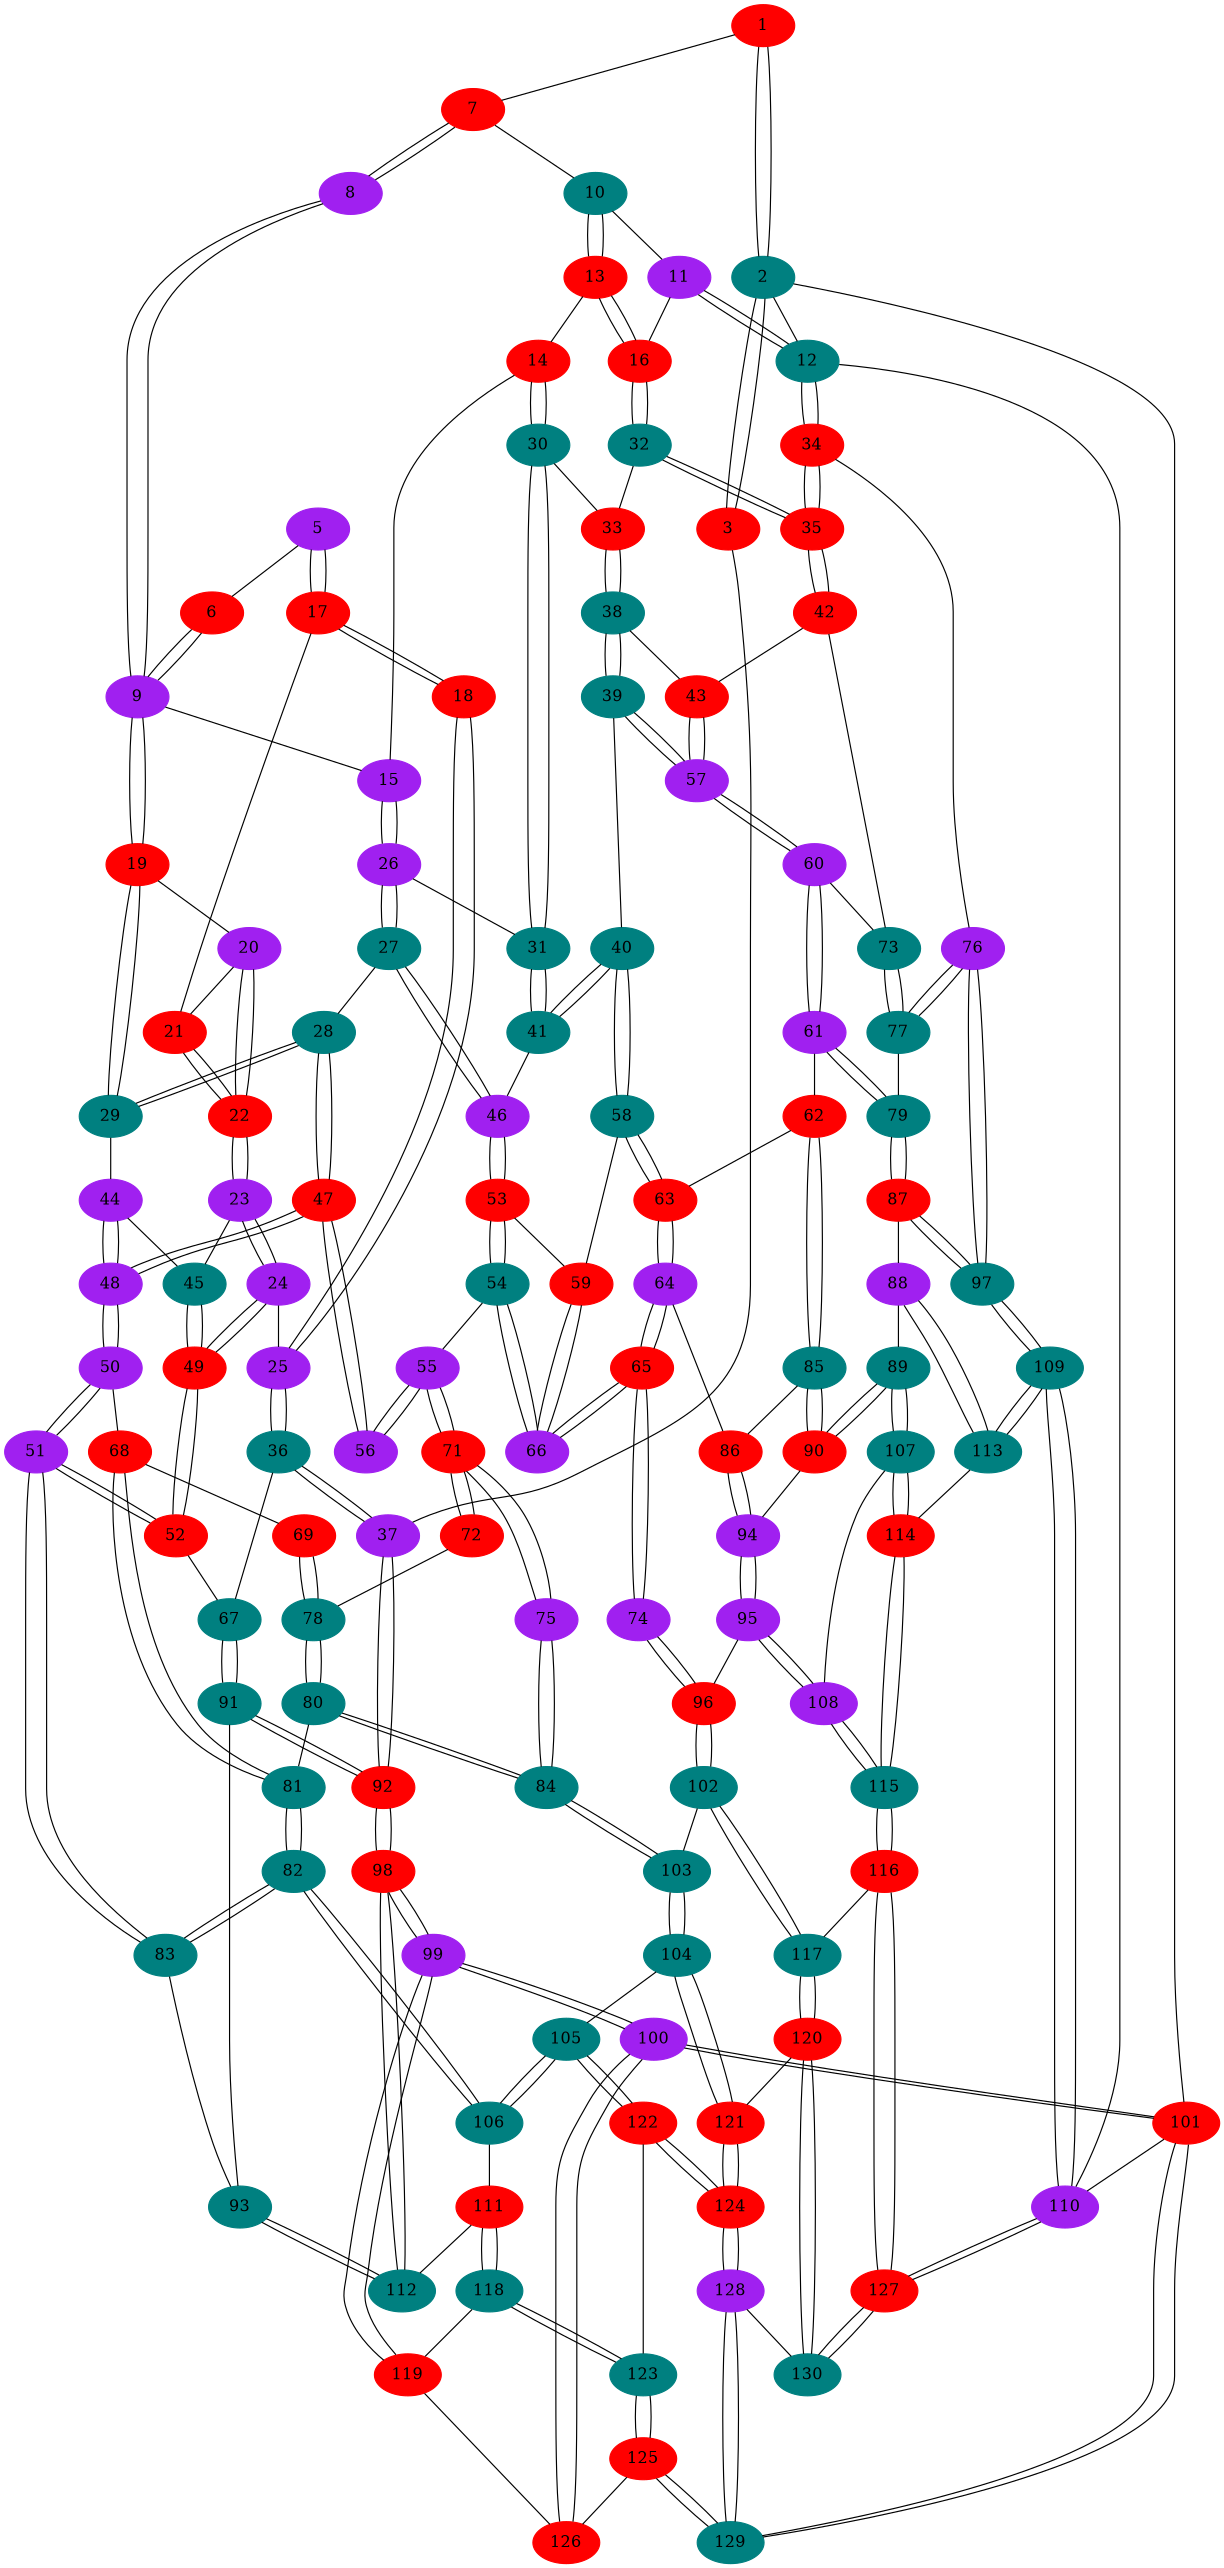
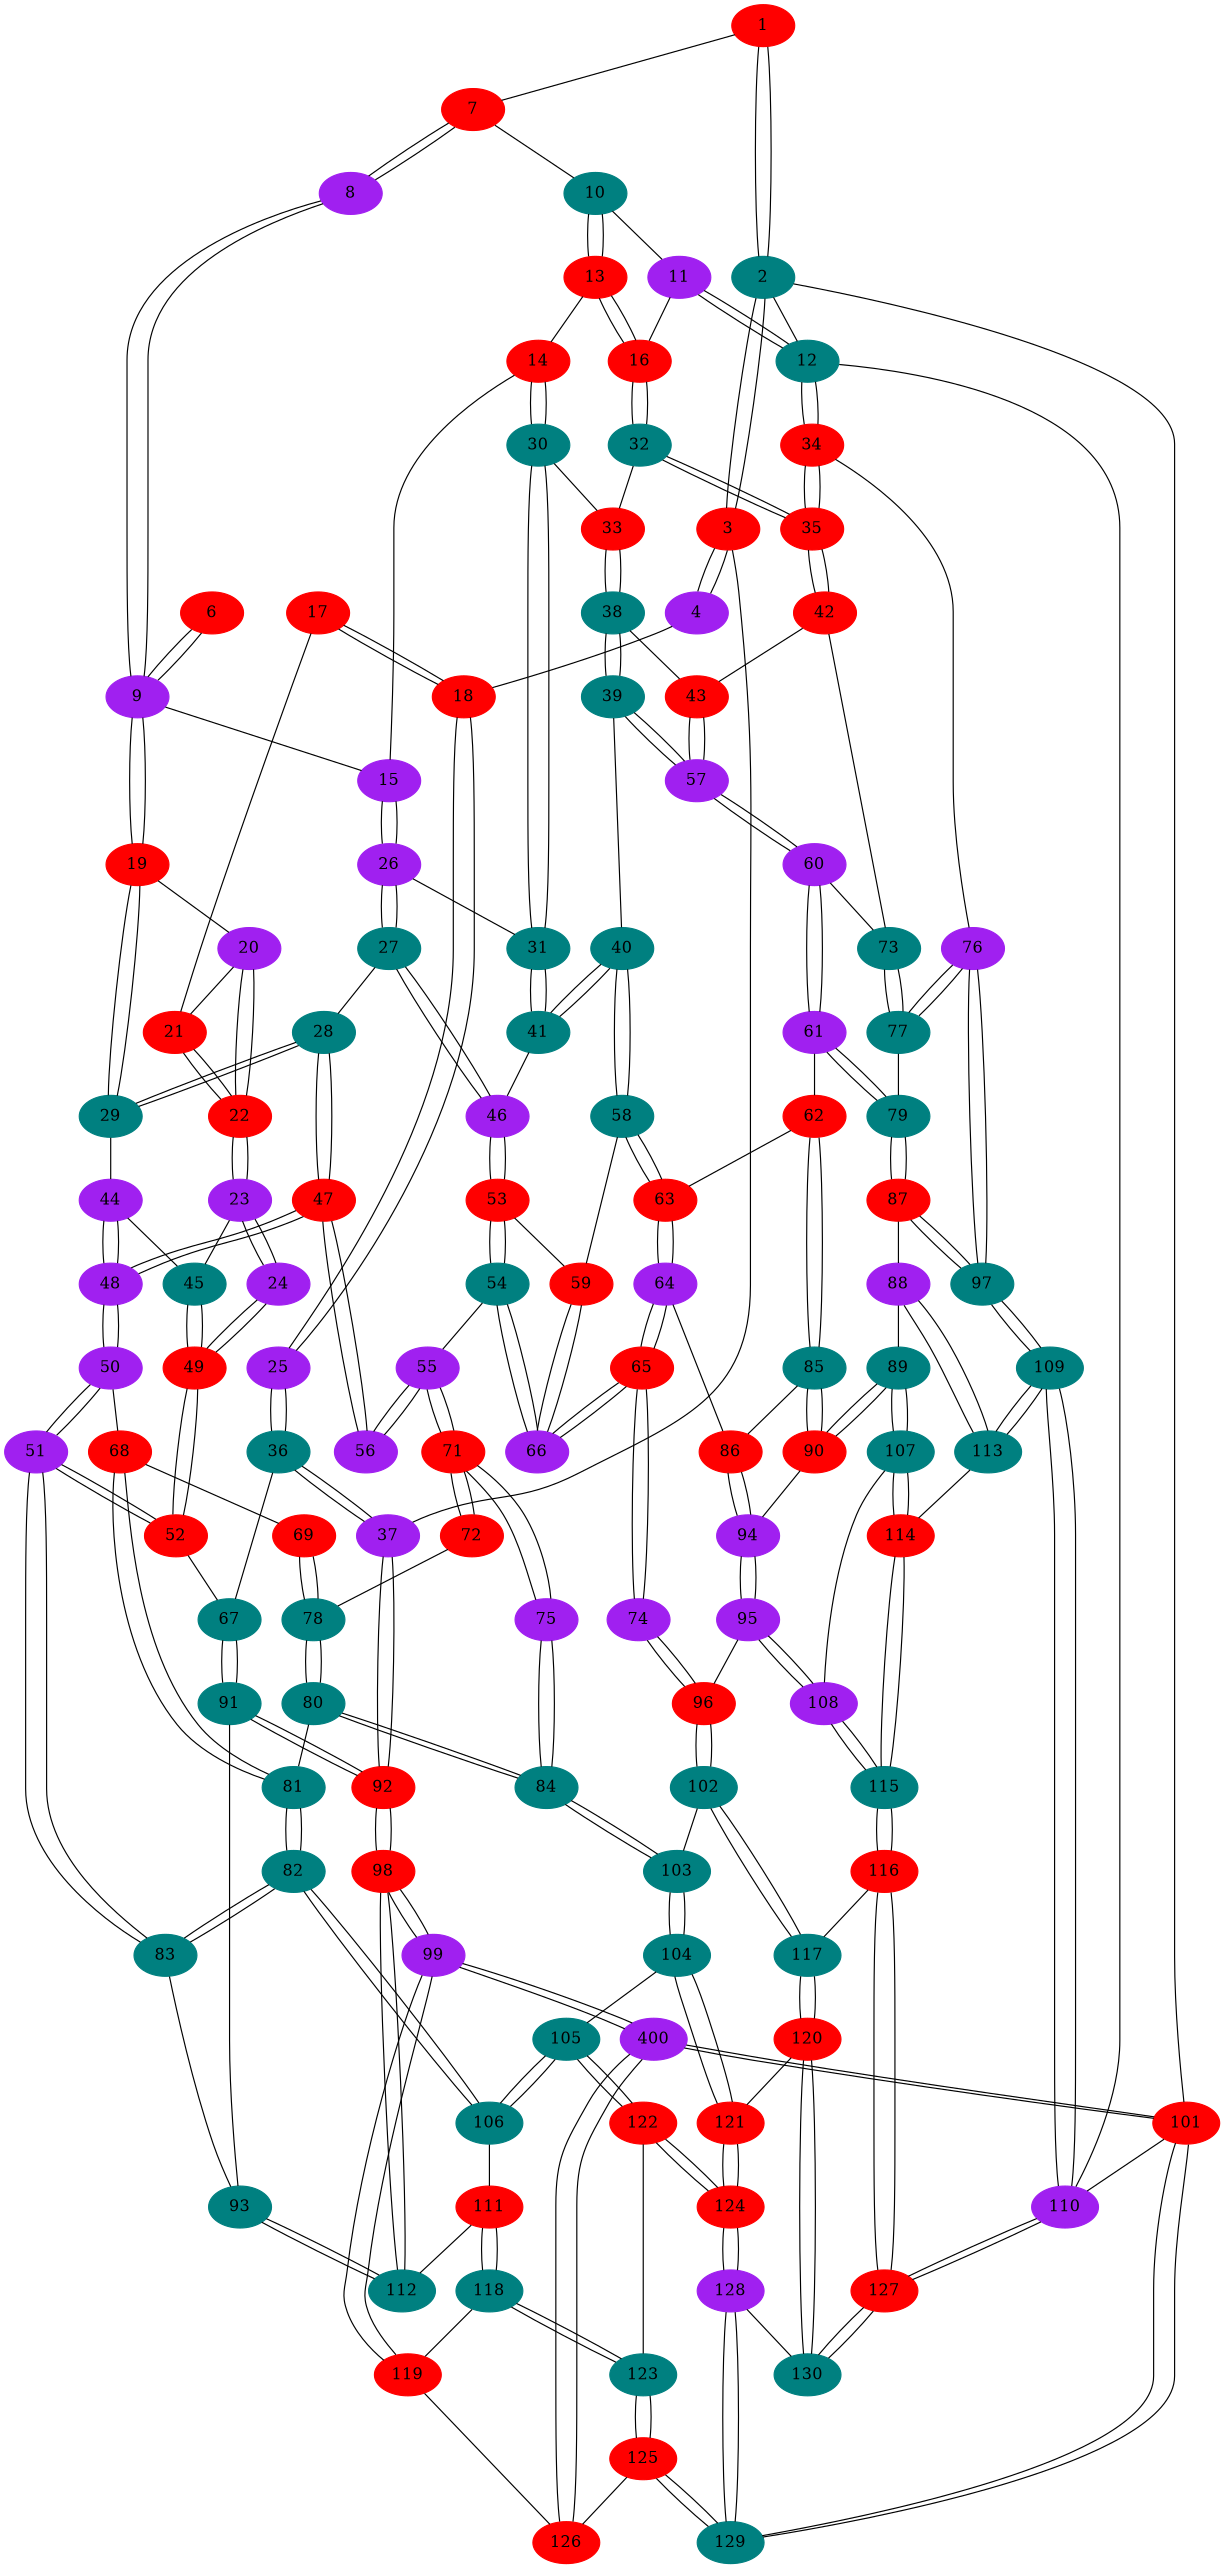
(318, 529) -> none
none -> (697, 613)
(279, 1326) -> none
(654, 2039) -> (654, 2039)
